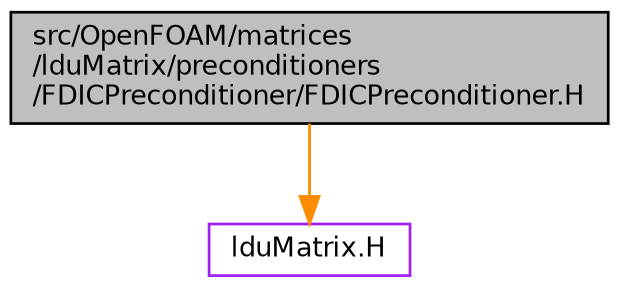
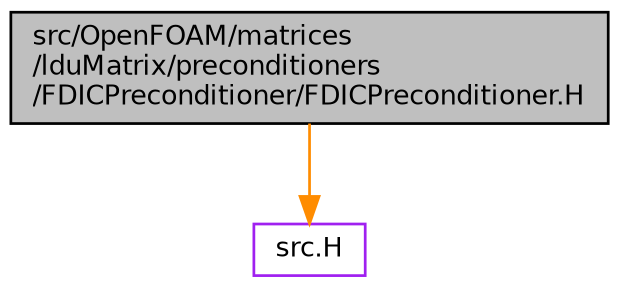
(310, 250) -> (310, 250)
